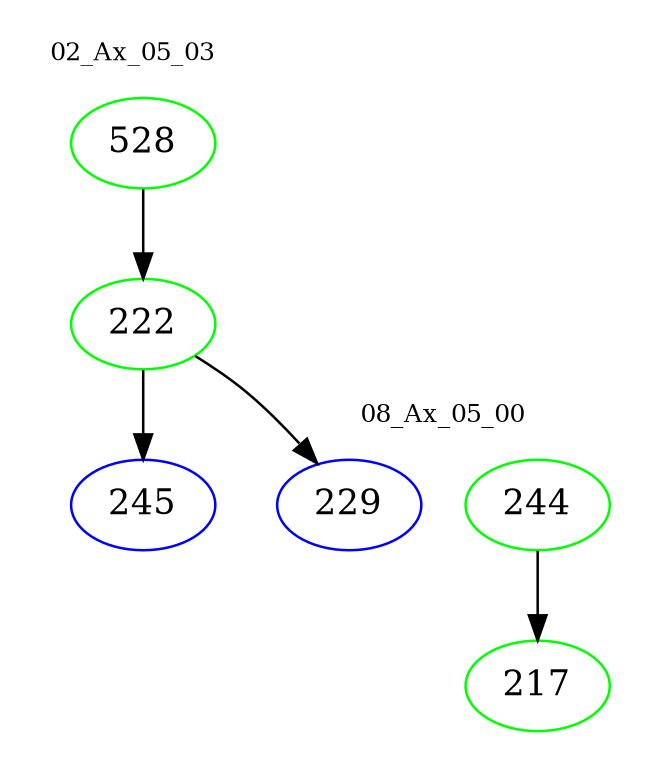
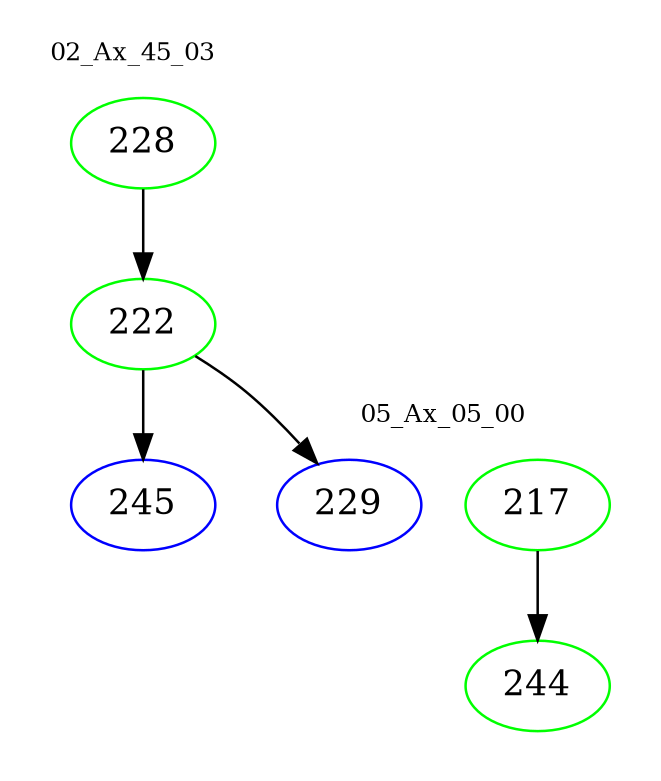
(133, 54) -> (133, 54)
(143, 143) -> (143, 143)
(443, 416) -> (443, 416)
(538, 583) -> (538, 583)
